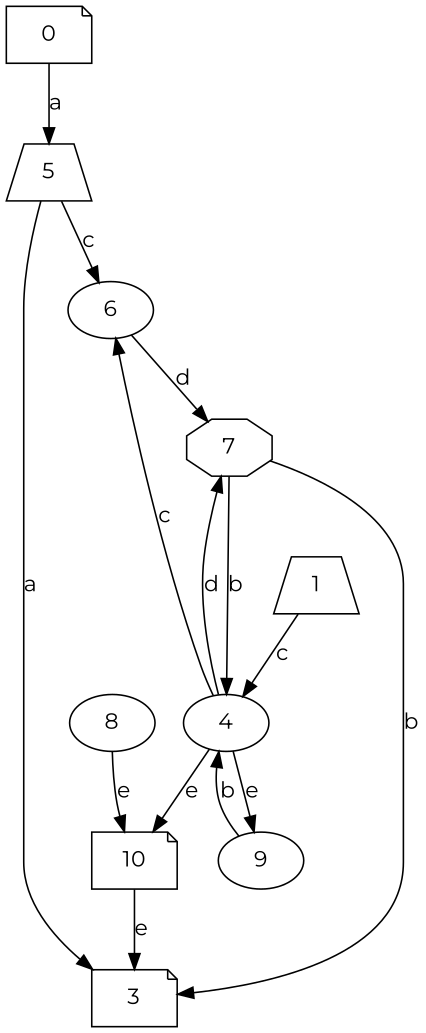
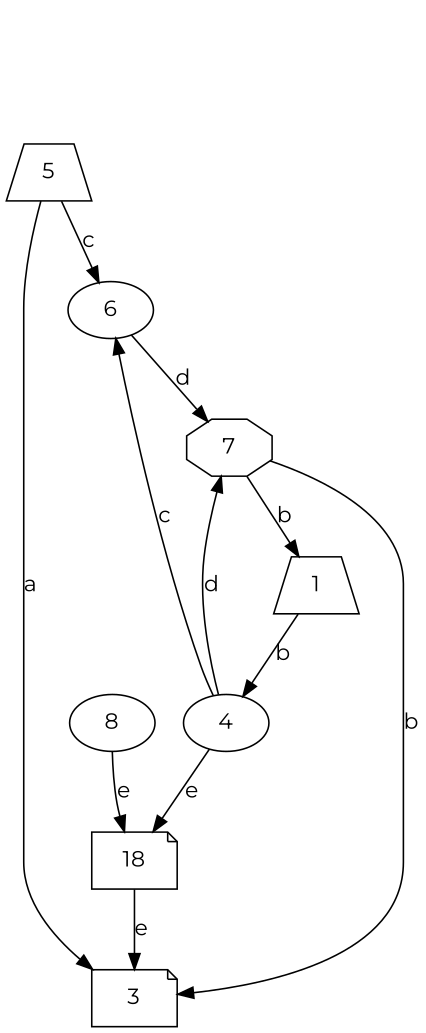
(49, 35) -> none
(228, 577) -> (269, 510)
(283, 654) -> (283, 654)
(134, 861) -> (134, 861)
(261, 861) -> none
